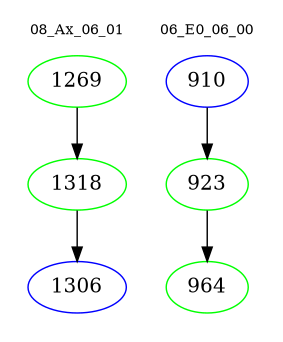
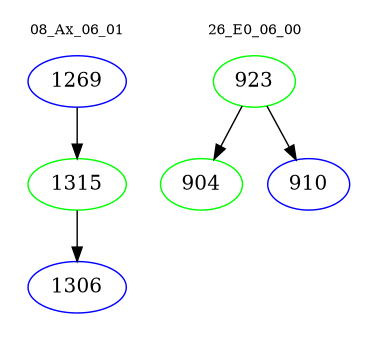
(207, 31) -> (255, 31)
(77, 81) -> (77, 81)
(207, 126) -> (278, 127)
(77, 184) -> (77, 184)
(207, 287) -> (202, 184)
